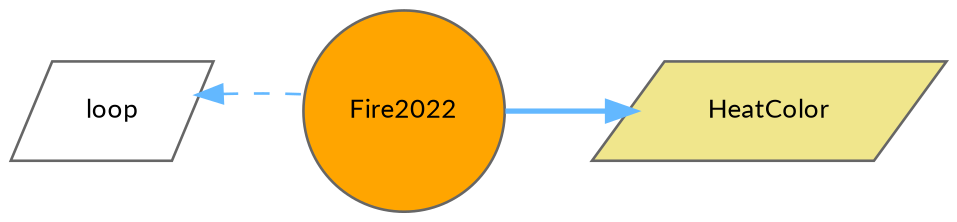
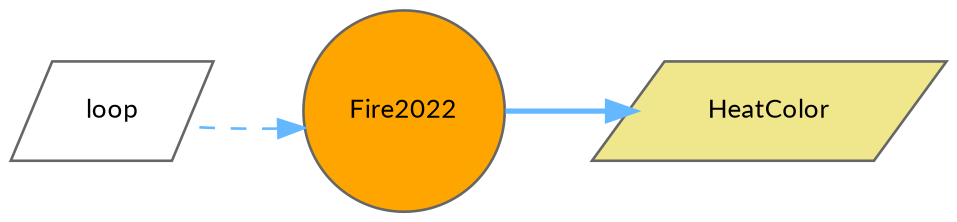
(263, 93) -> (231, 128)
